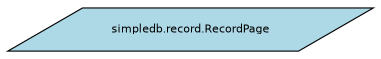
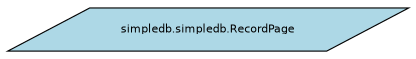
(191, 30) -> (208, 30)
